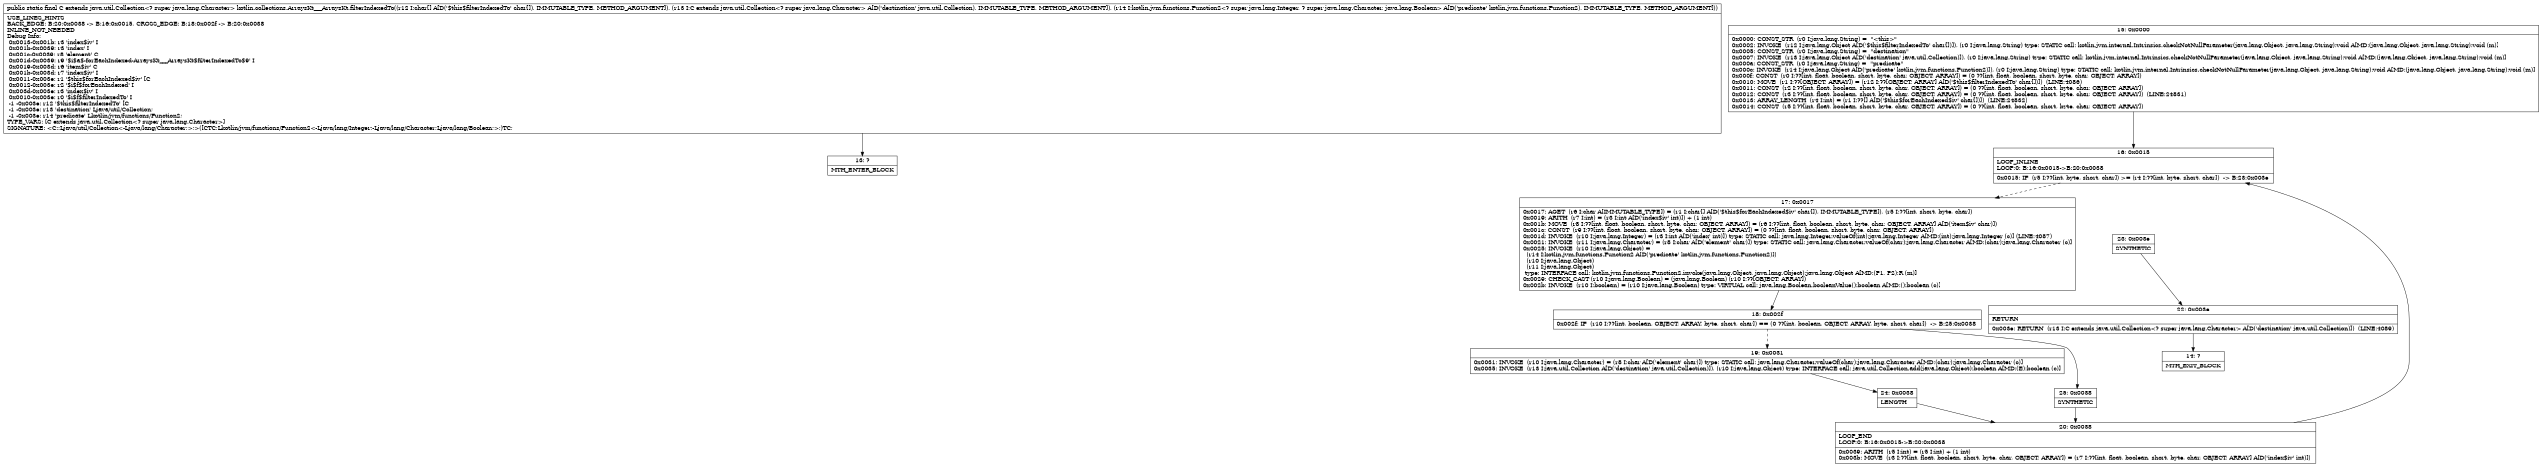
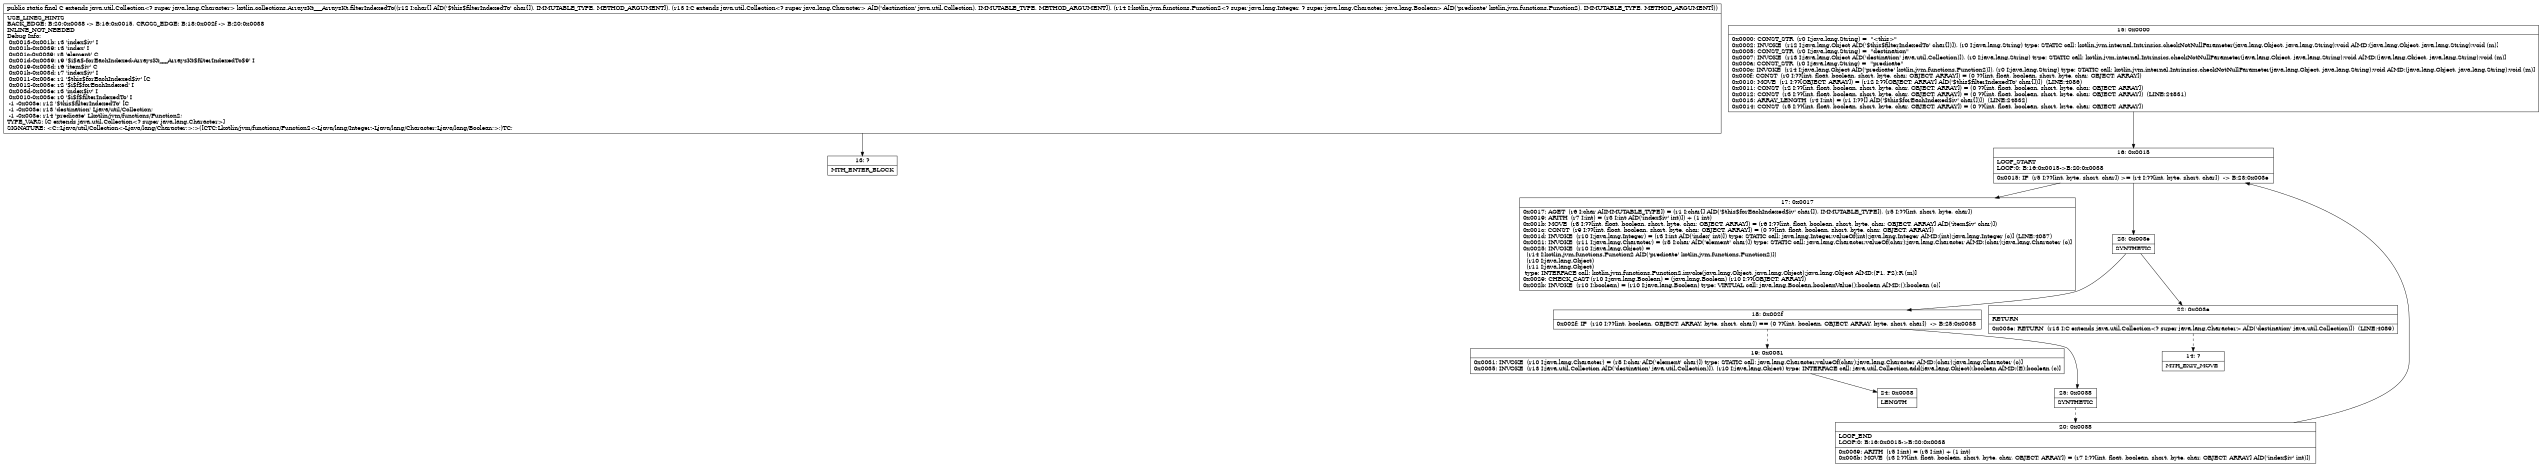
(2018, 162) -> (2016, 162)
(2030, 190) -> (2030, 190)
none -> (2134, 207)
(1776, 298) -> (2025, 300)
(2193, 340) -> (2193, 340)
(2193, 366) -> (2192, 366)
(1954, 413) -> none
(2076, 413) -> (2076, 413)
